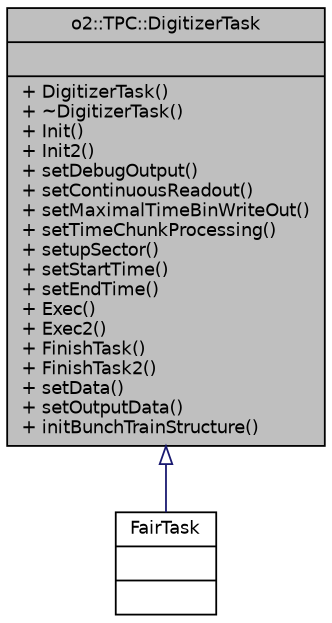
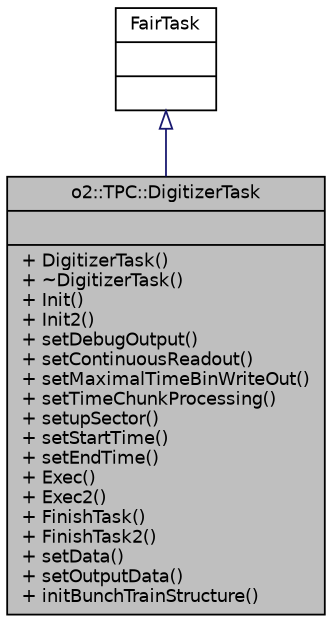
(166, 488) -> (166, 153)
